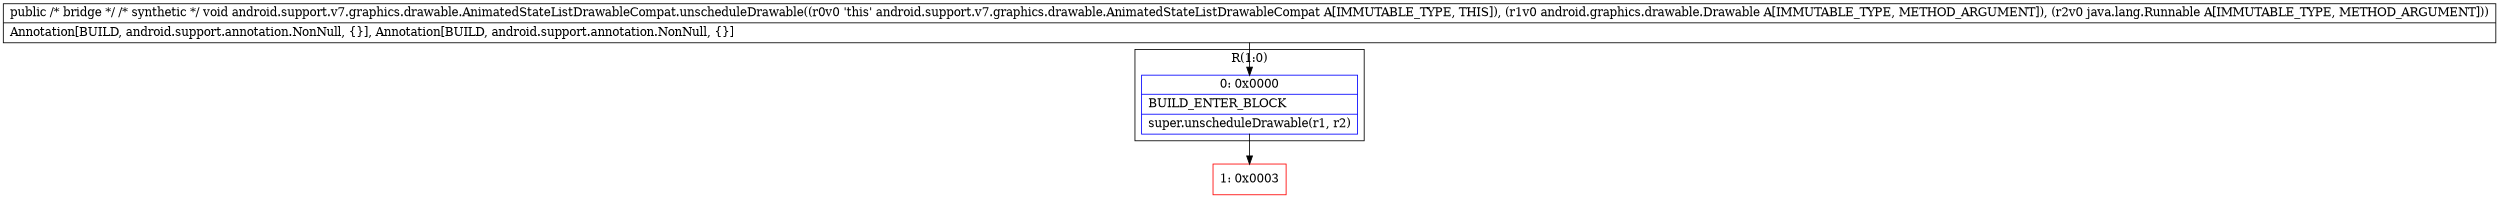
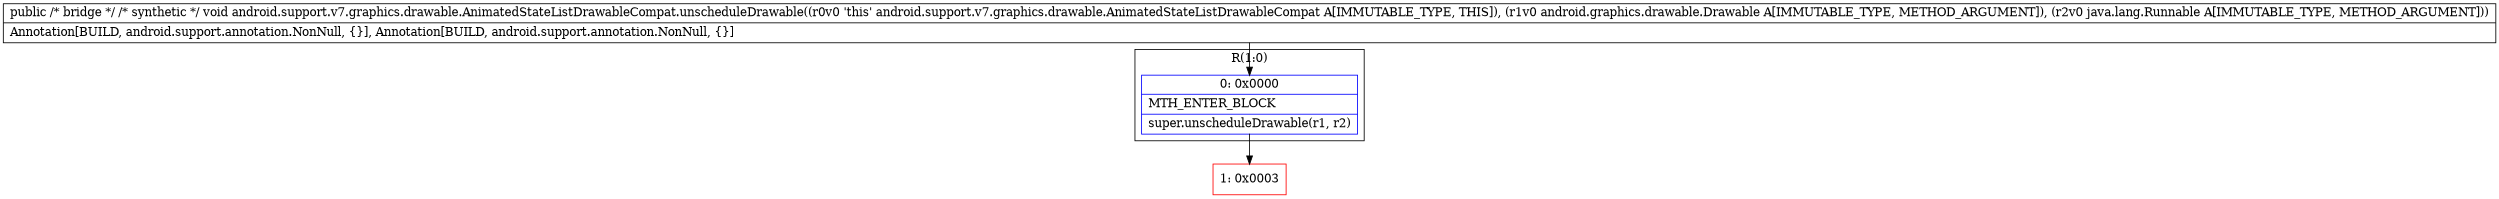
(1217, 104) -> (1212, 104)
